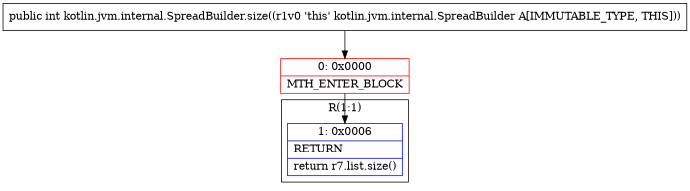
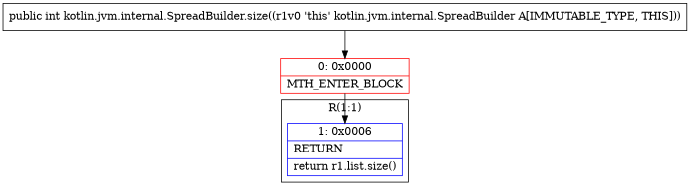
(345, 167) -> (345, 167)
